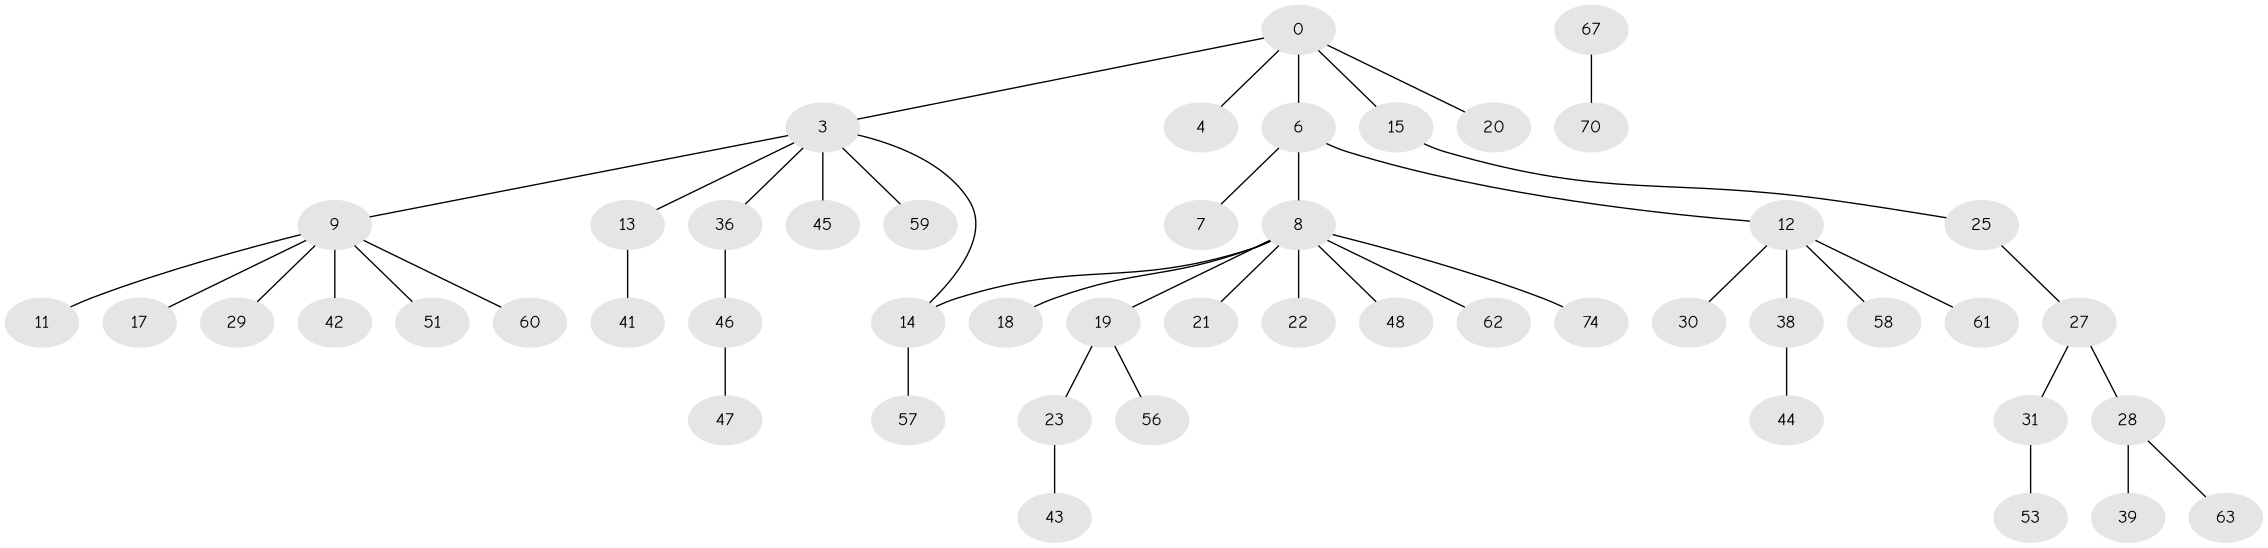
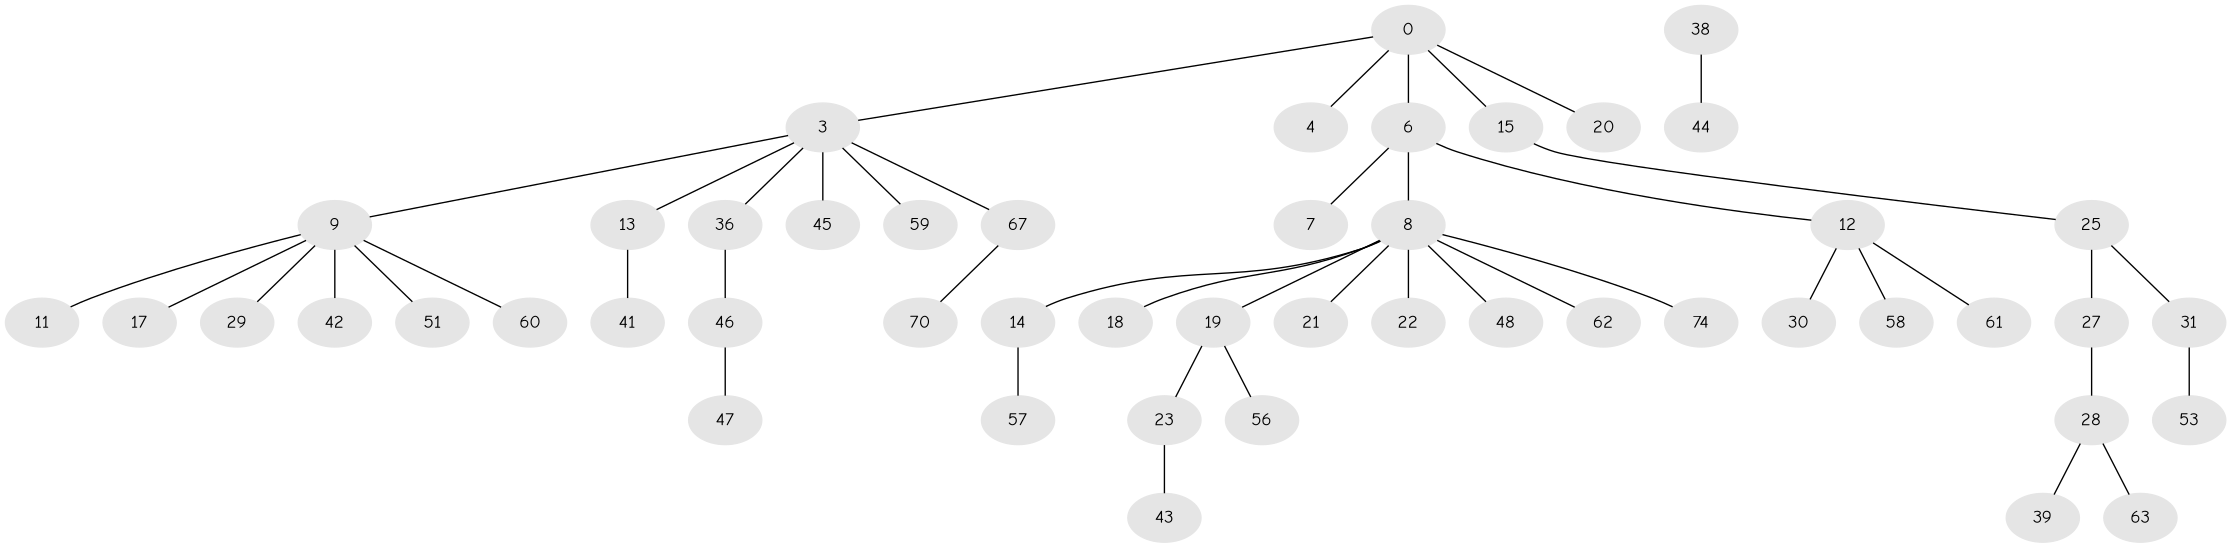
(965, 195) -> (920, 176)
(1787, 274) -> none
(2055, 371) -> (2140, 274)
